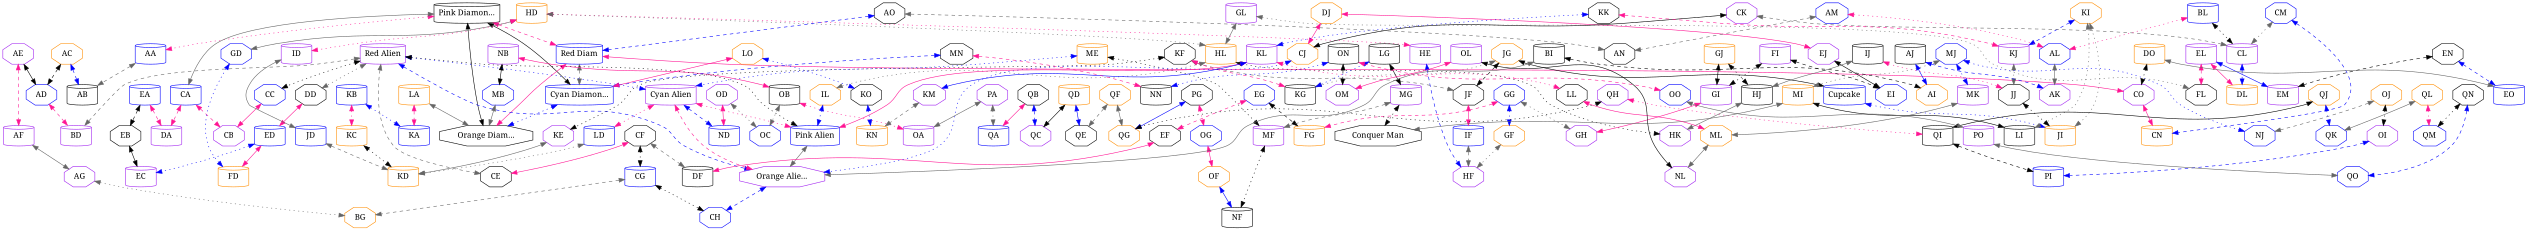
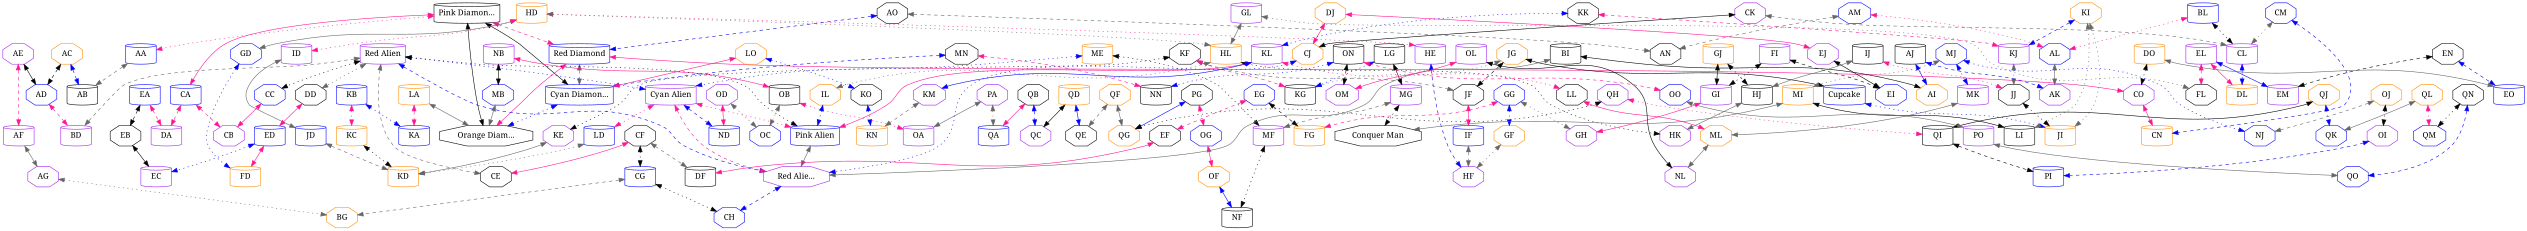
(298, 23) -> (301, 25)
(579, 54) -> (579, 54)
(1743, 69) -> (1743, 68)
(782, 177) -> (796, 177)
